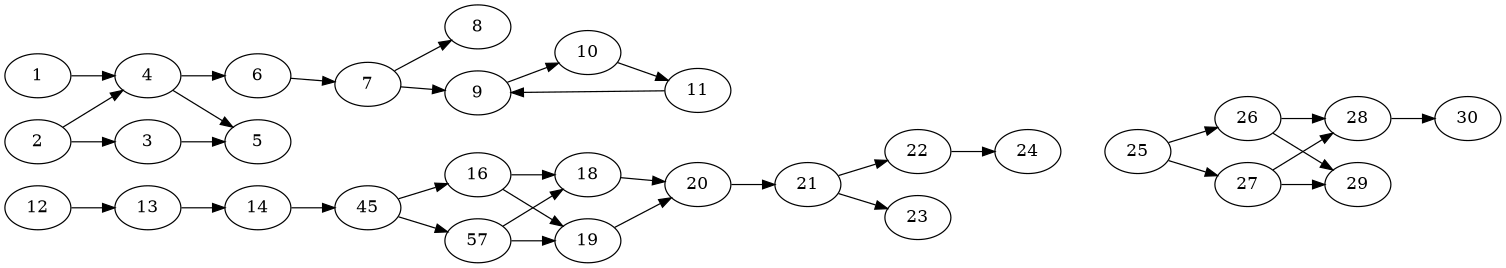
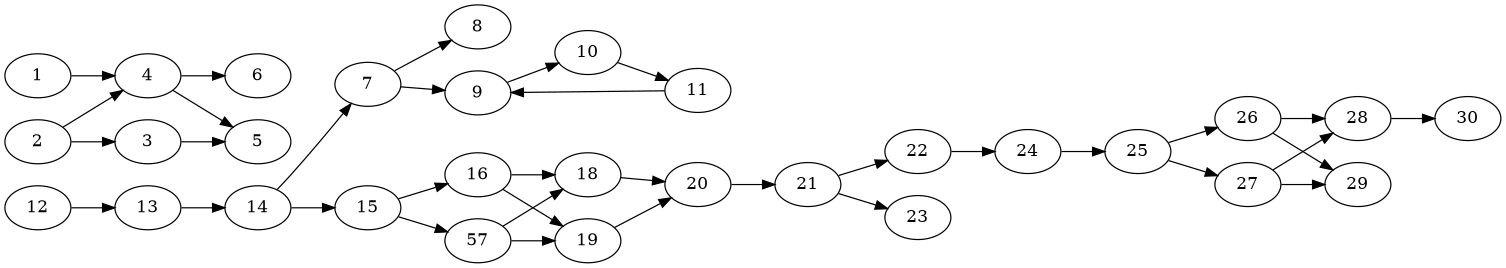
(307, 80) -> (311, 152)
none -> (1077, 152)
(368, 208) -> (368, 208)
